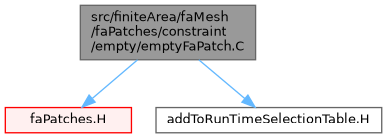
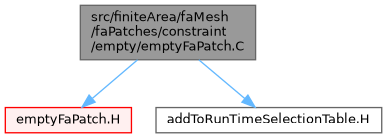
(68, 120) -> (68, 120)
